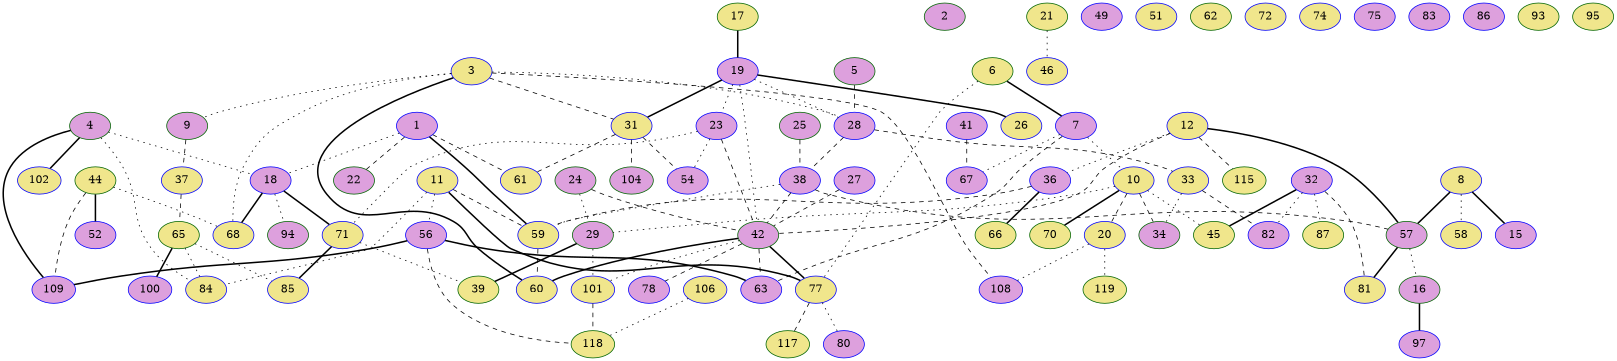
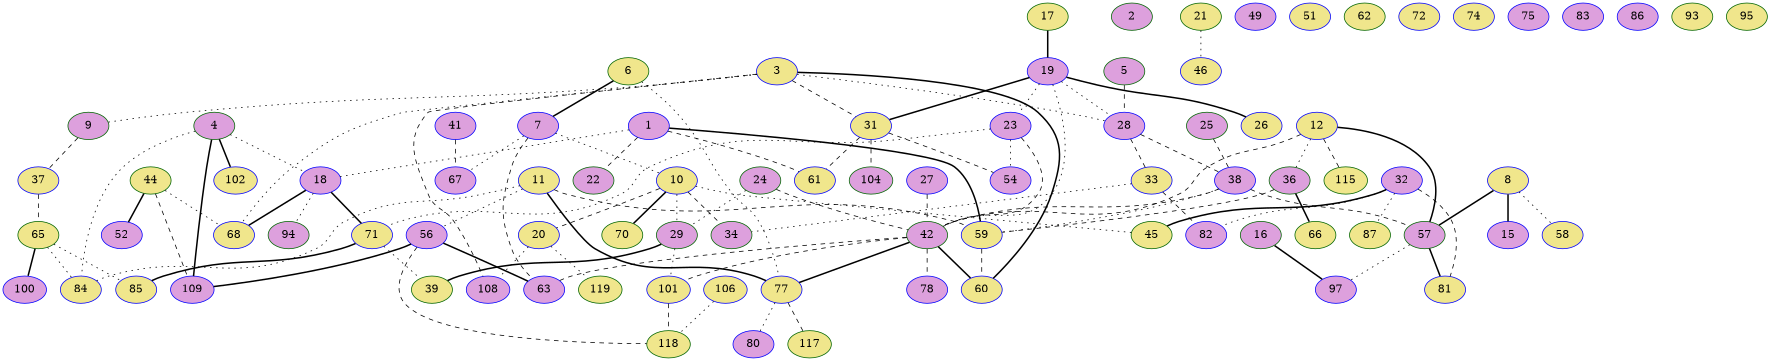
(1050, 180) -> (1290, 180)
(677, 258) -> (795, 253)
(1413, 262) -> (1380, 262)
